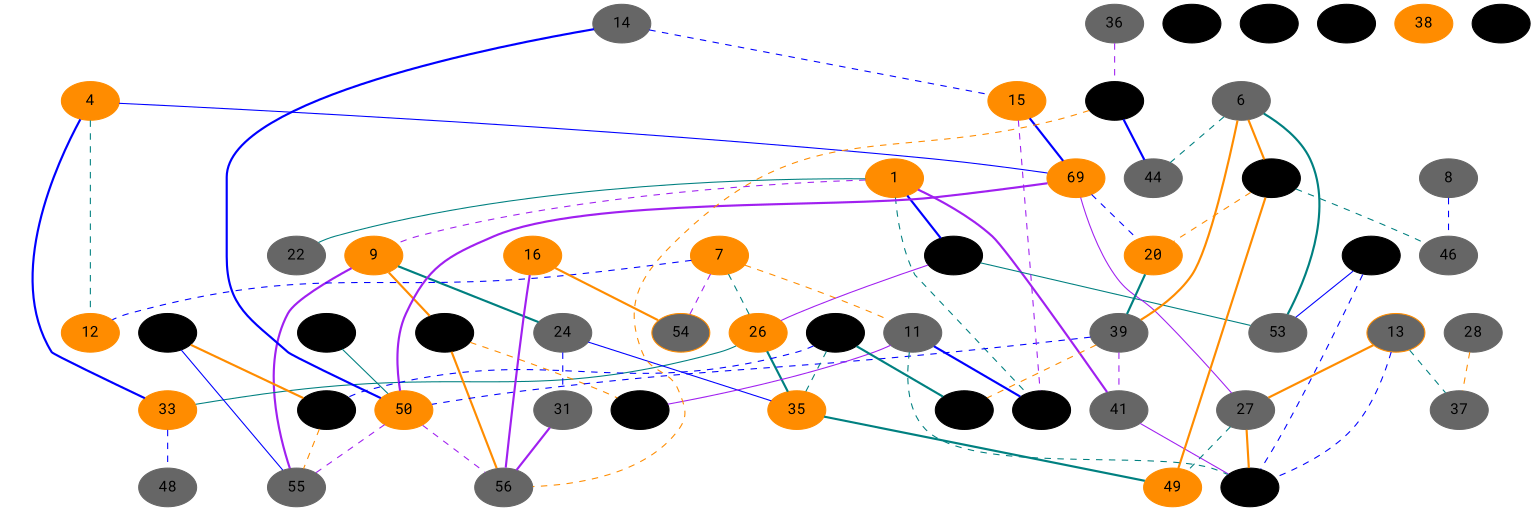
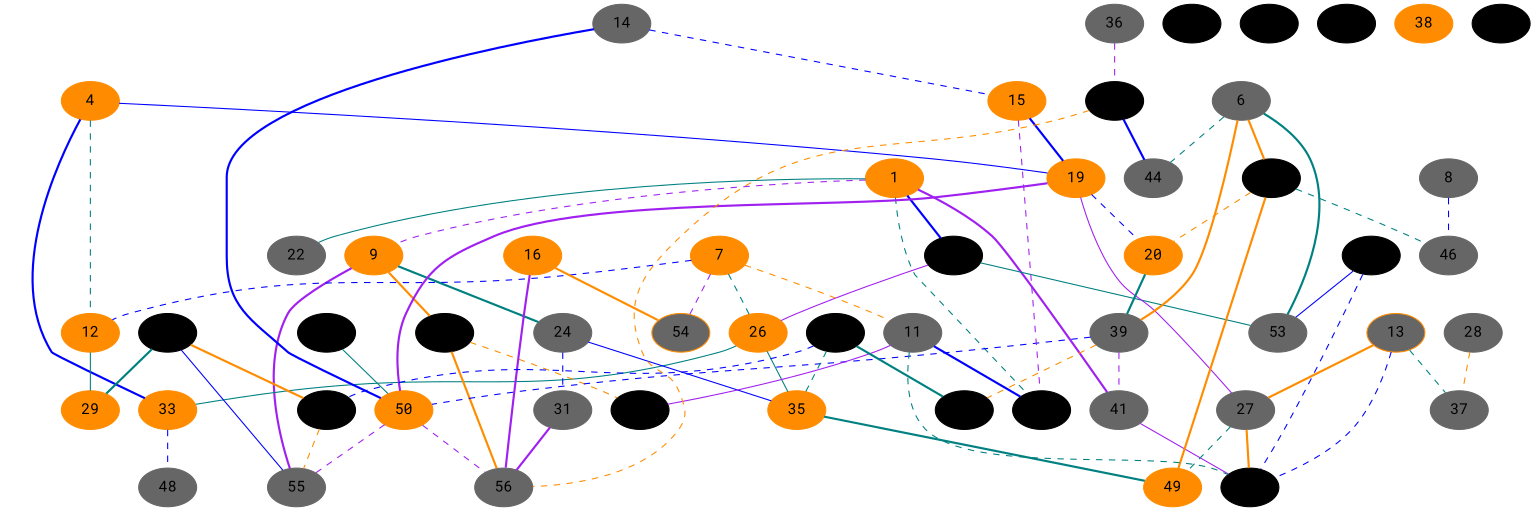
(1076, 178) -> (1076, 178)
(779, 374) -> (779, 374)
none -> (90, 410)
